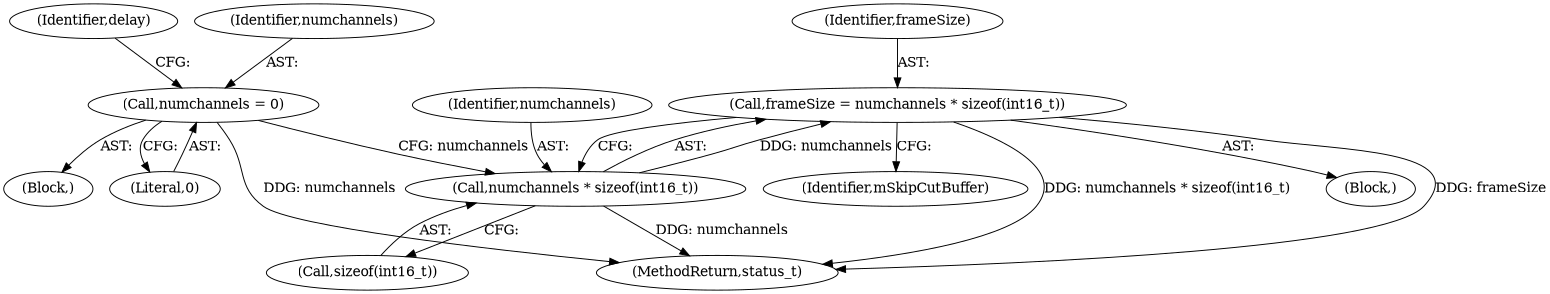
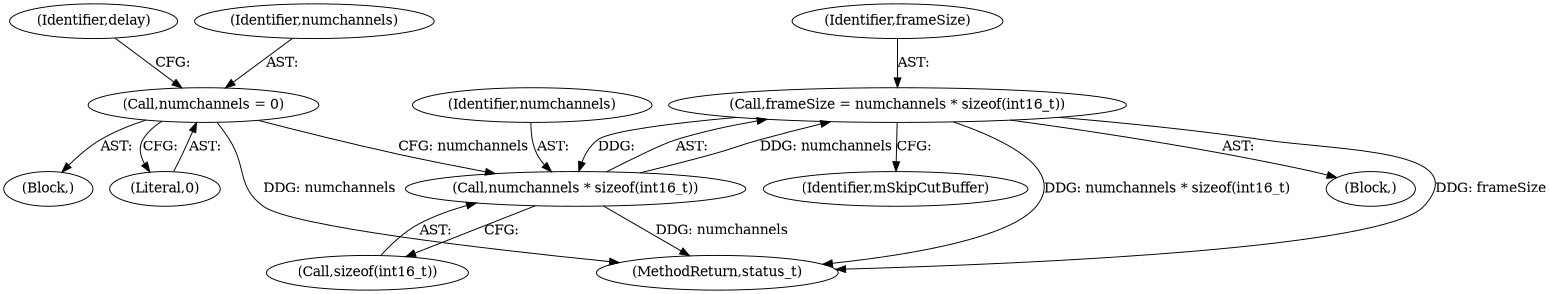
(618, 147) -> (618, 147)
